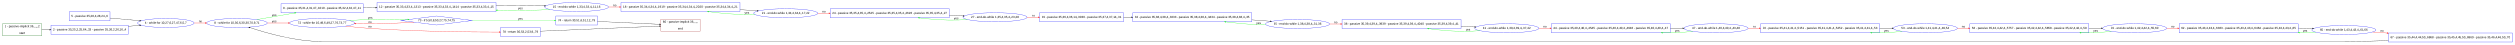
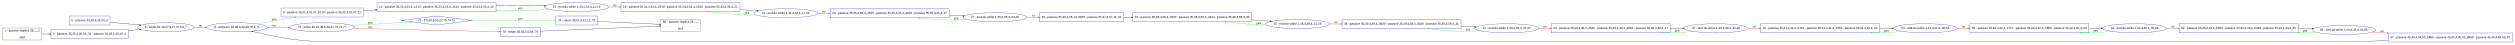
(274, 21) -> (274, 26)
(385, 24) -> none
